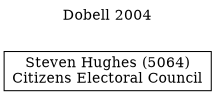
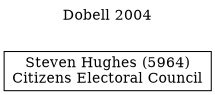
(108, 71) -> (108, 71)
